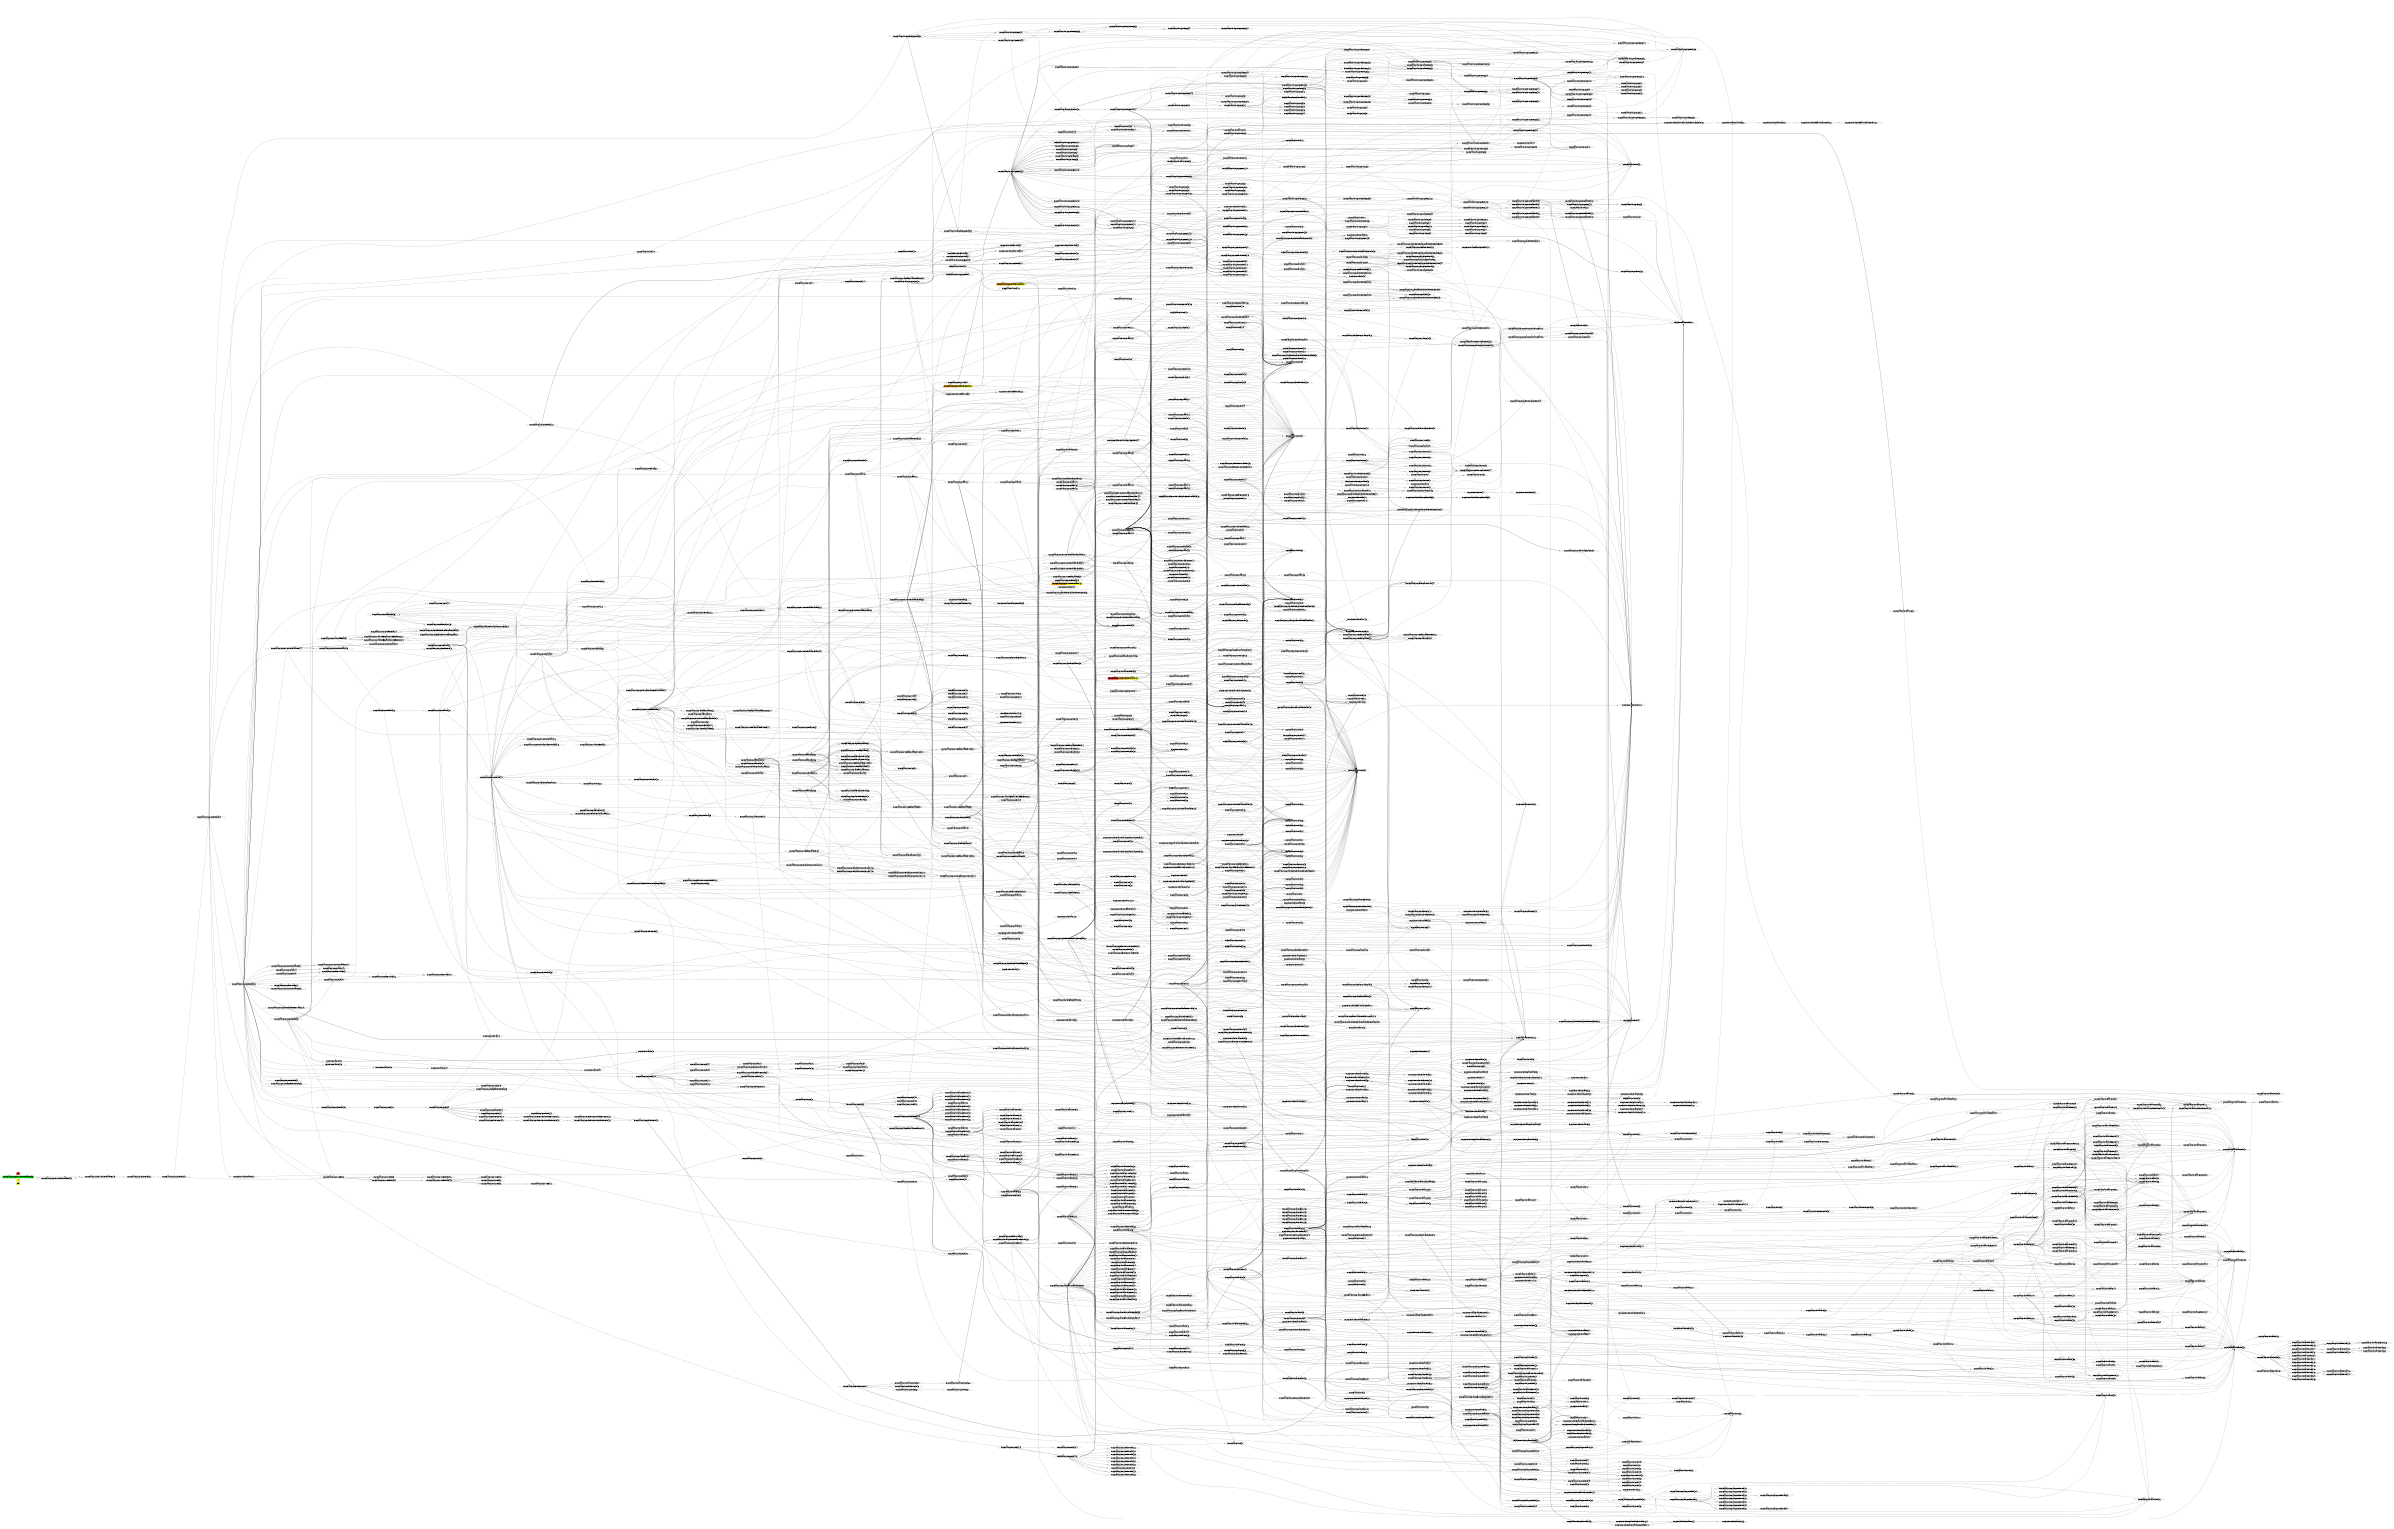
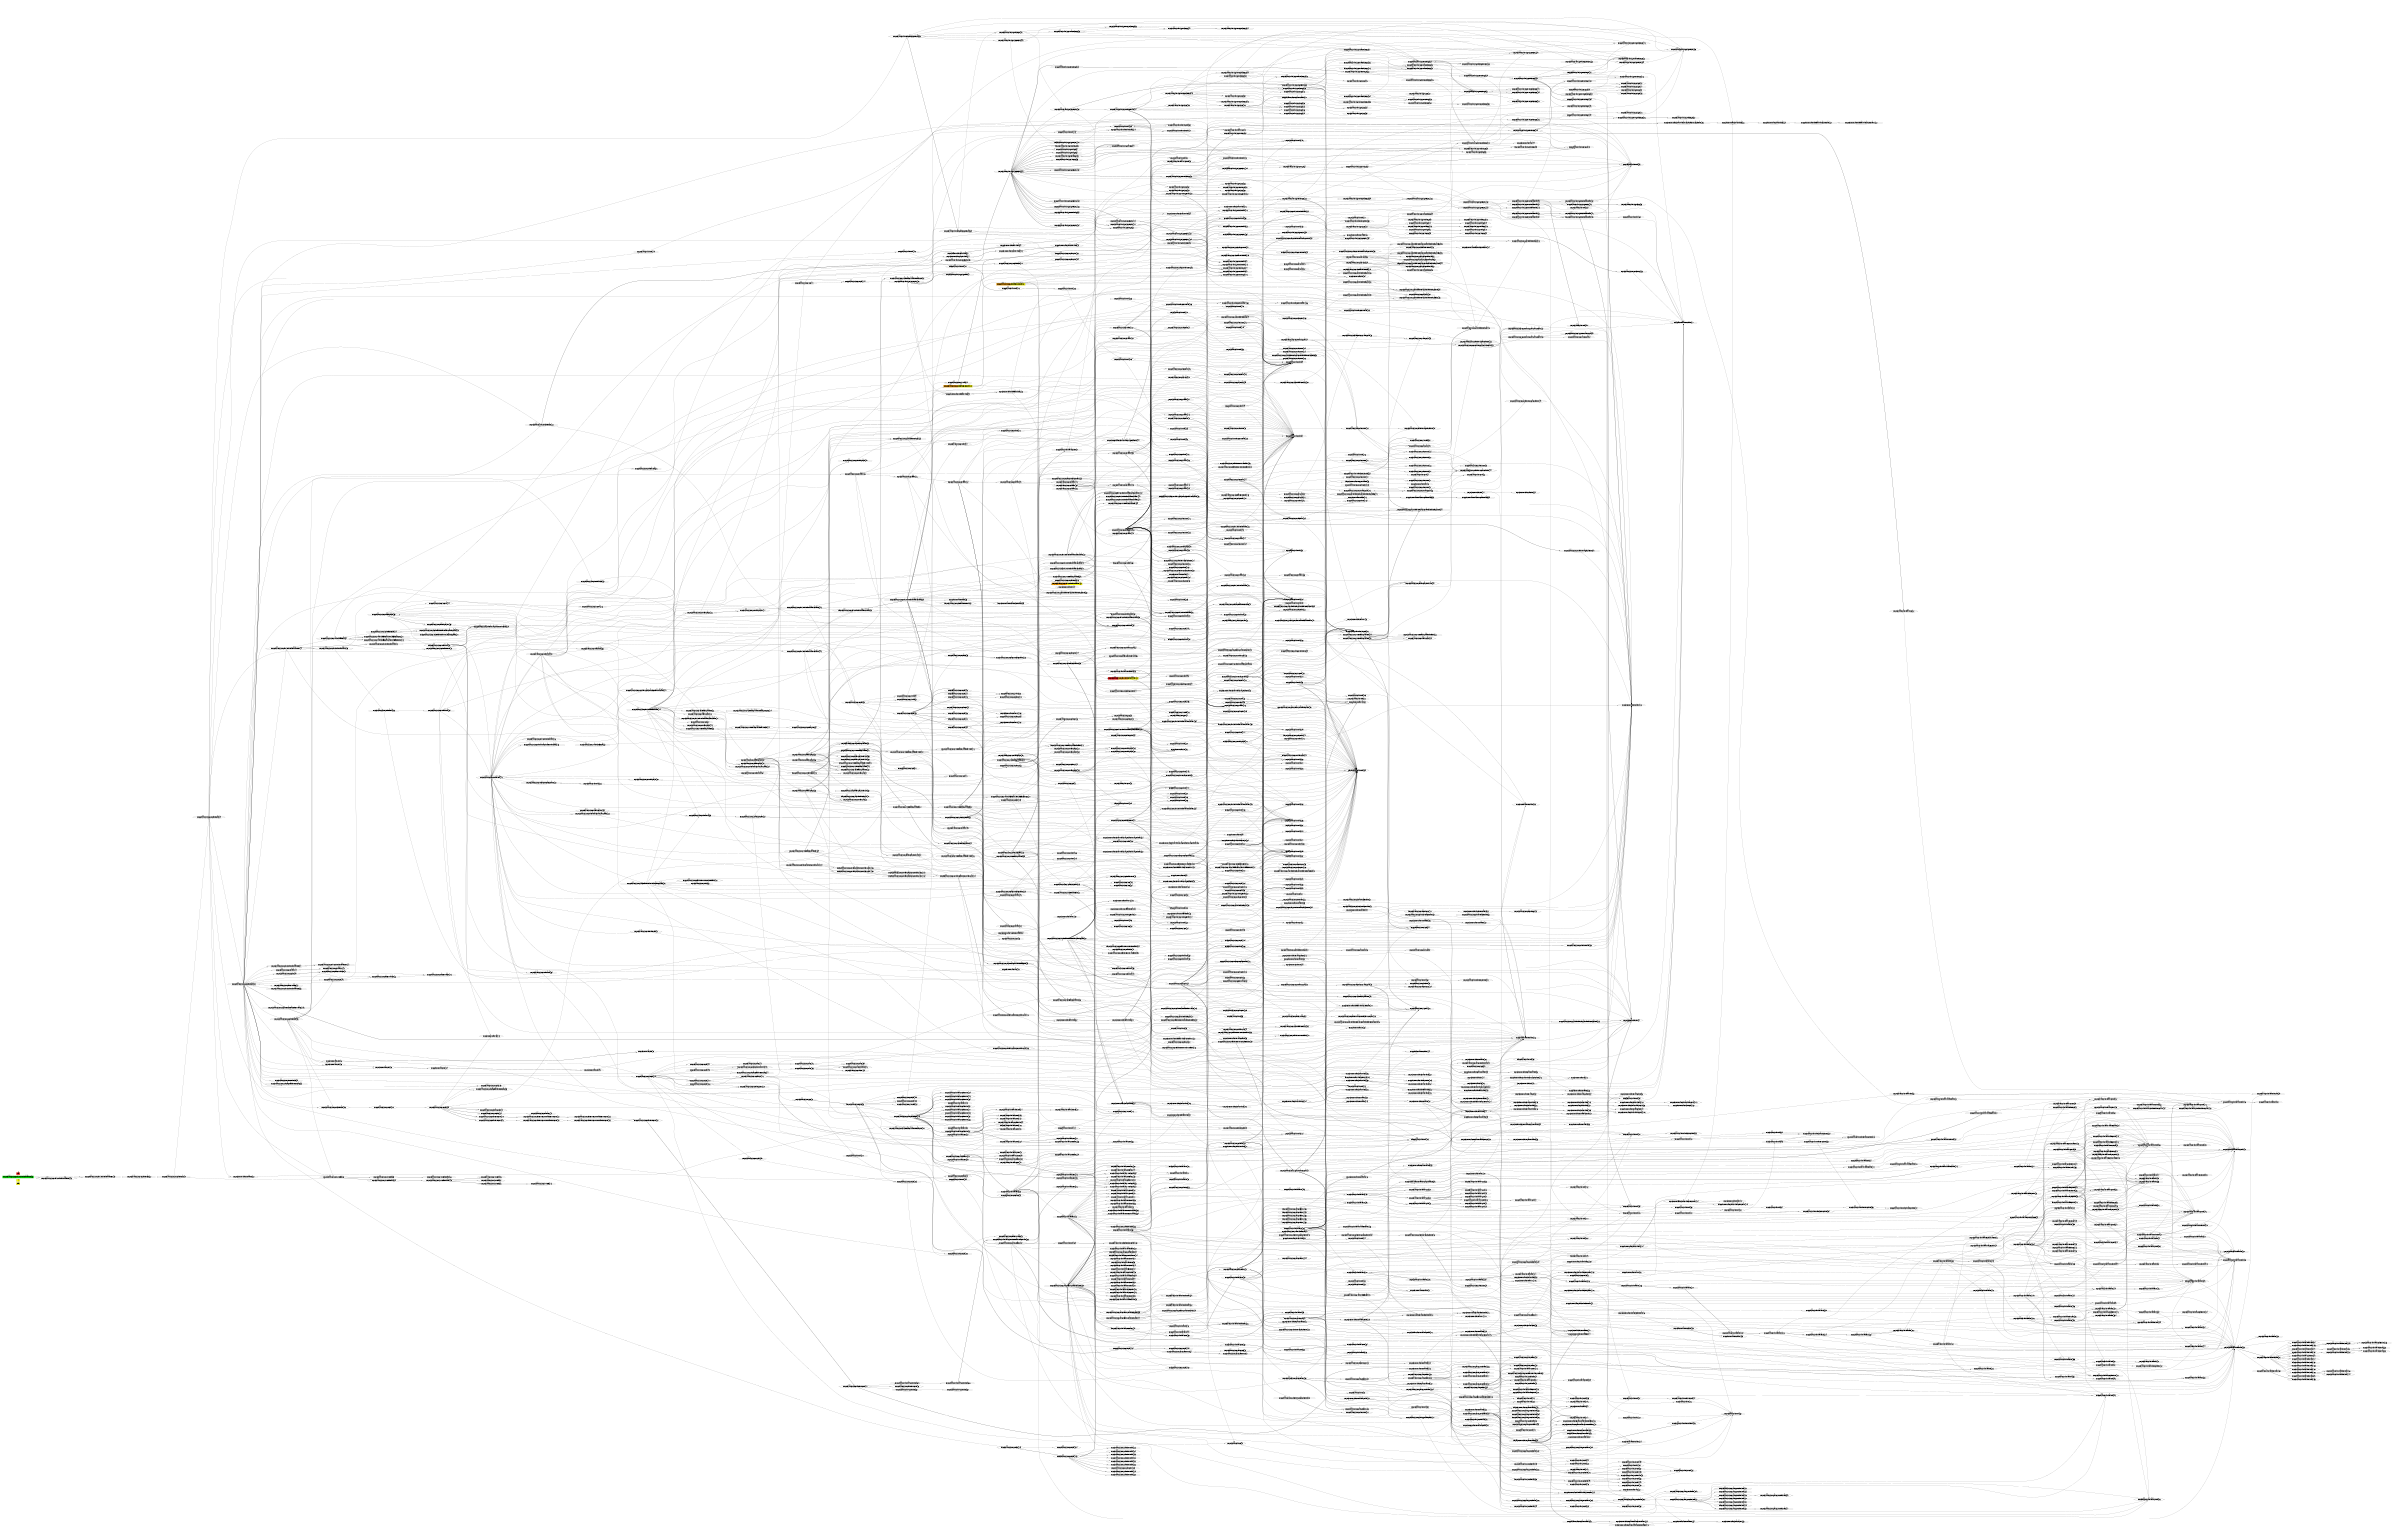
(1357, 78) -> none
none -> (1684, 1423)
